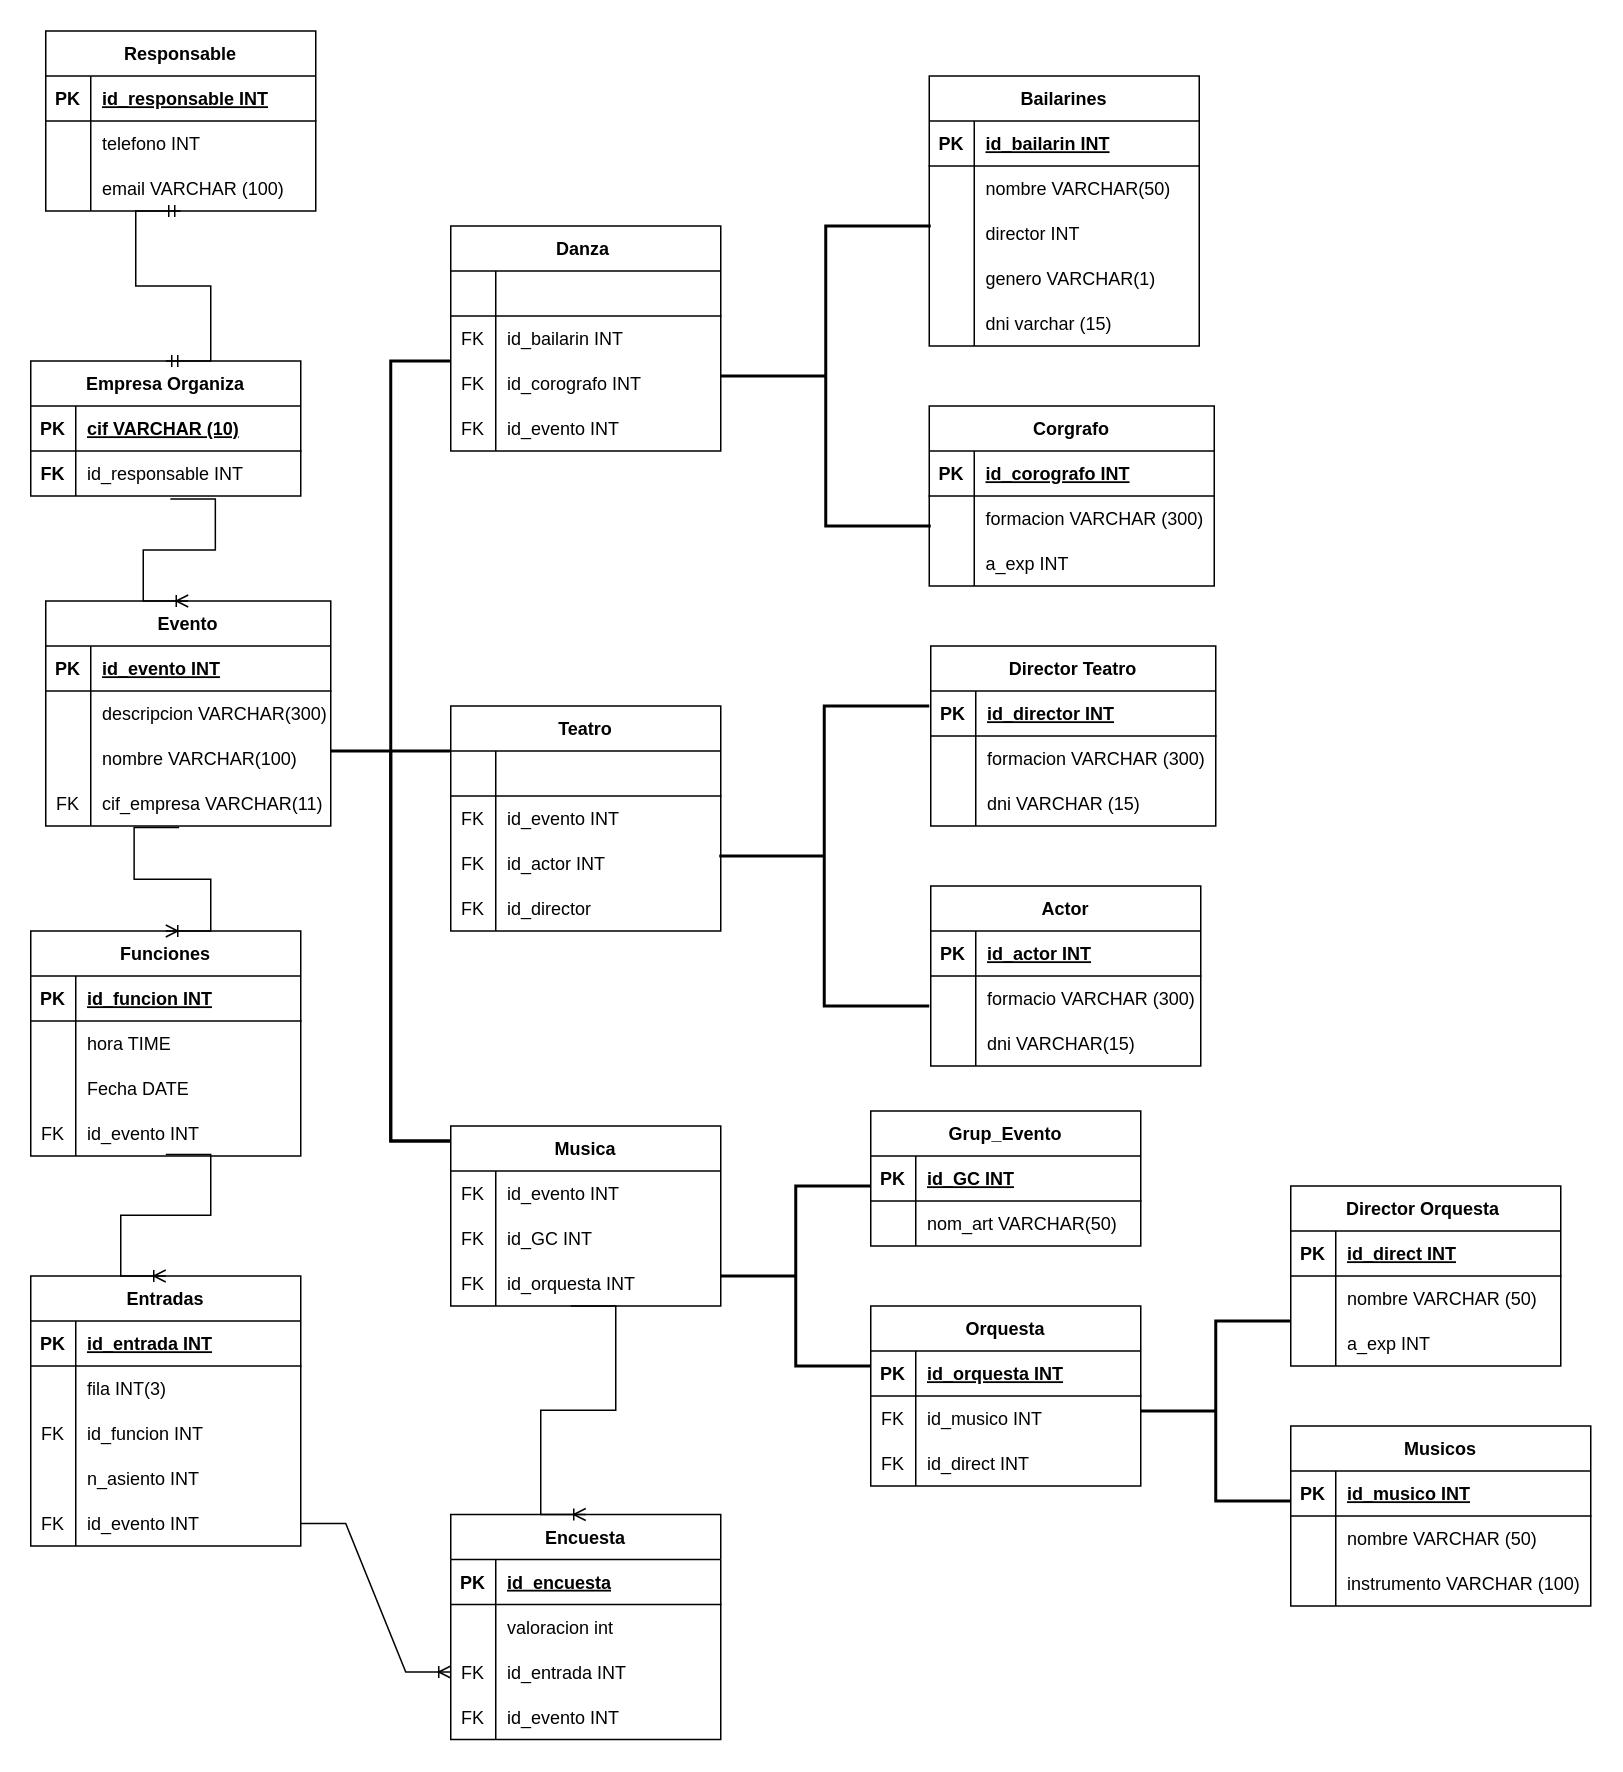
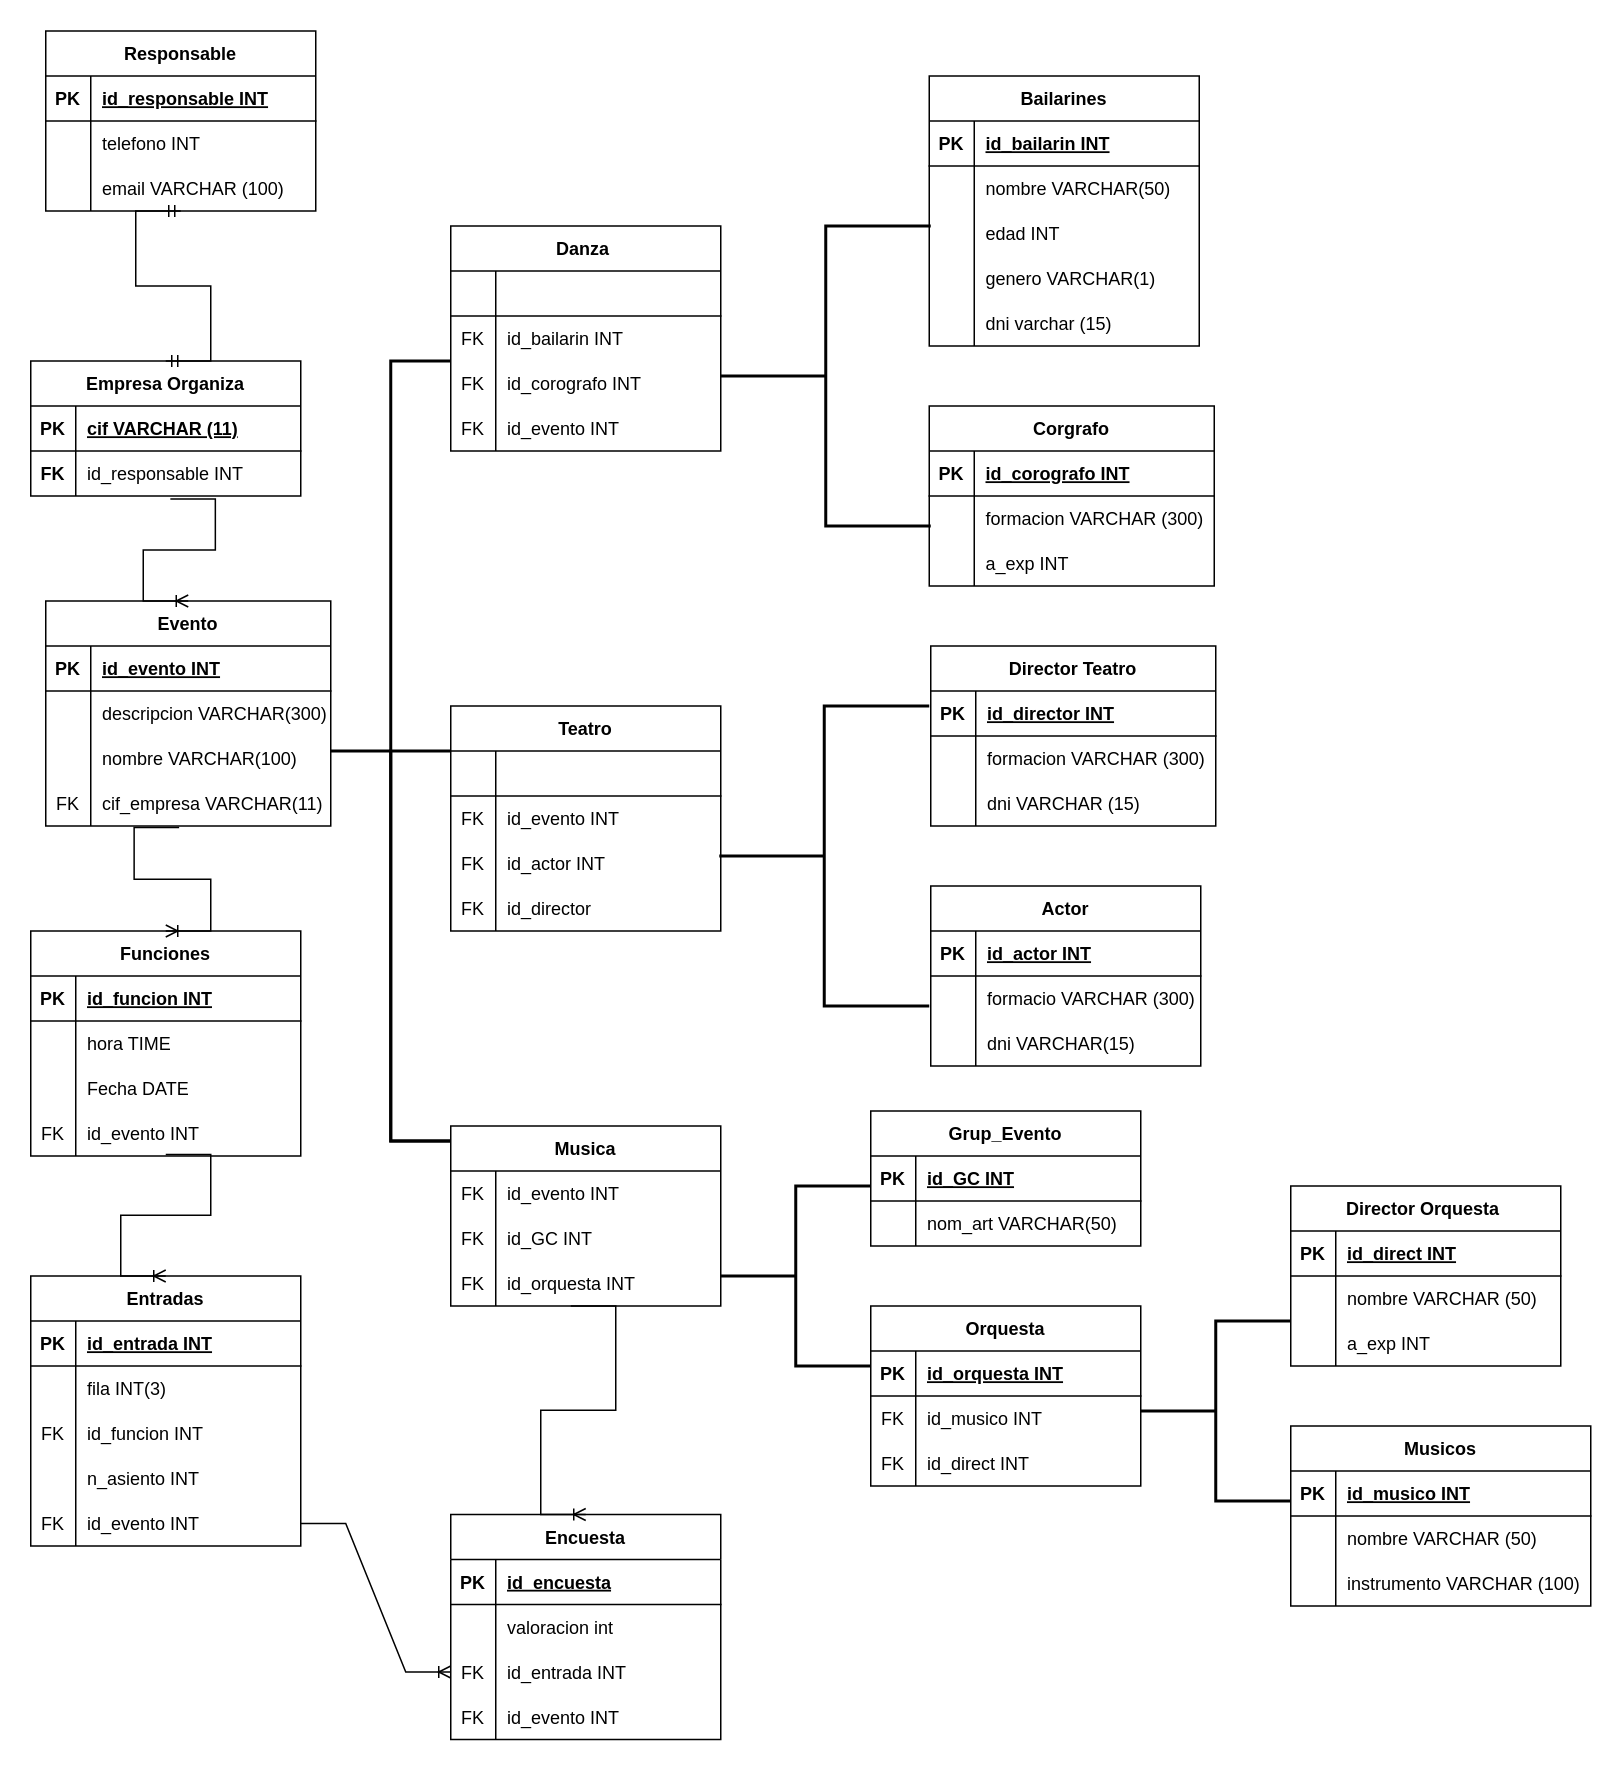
(1041, 234) -> (1023, 234)
(161, 429) -> (161, 429)
